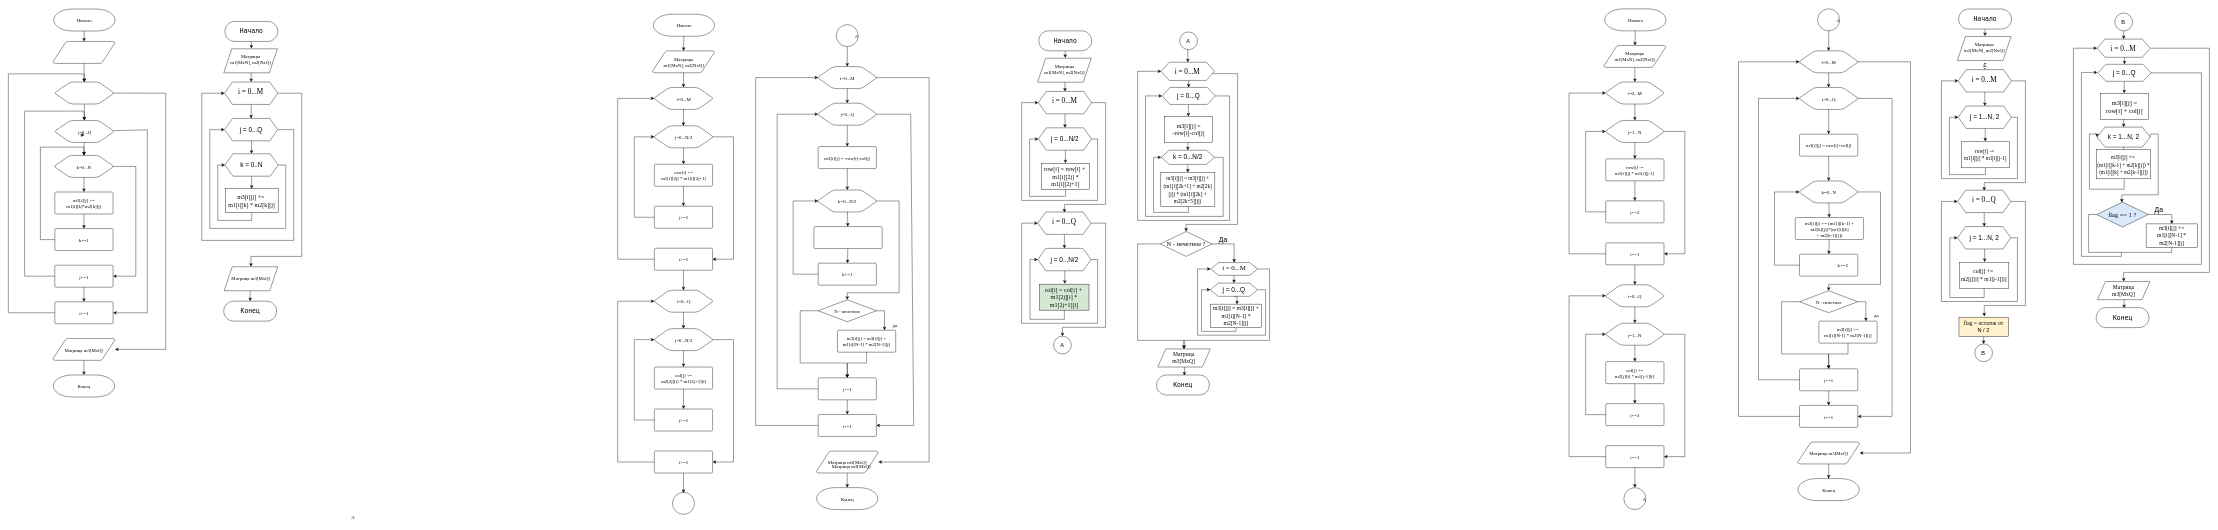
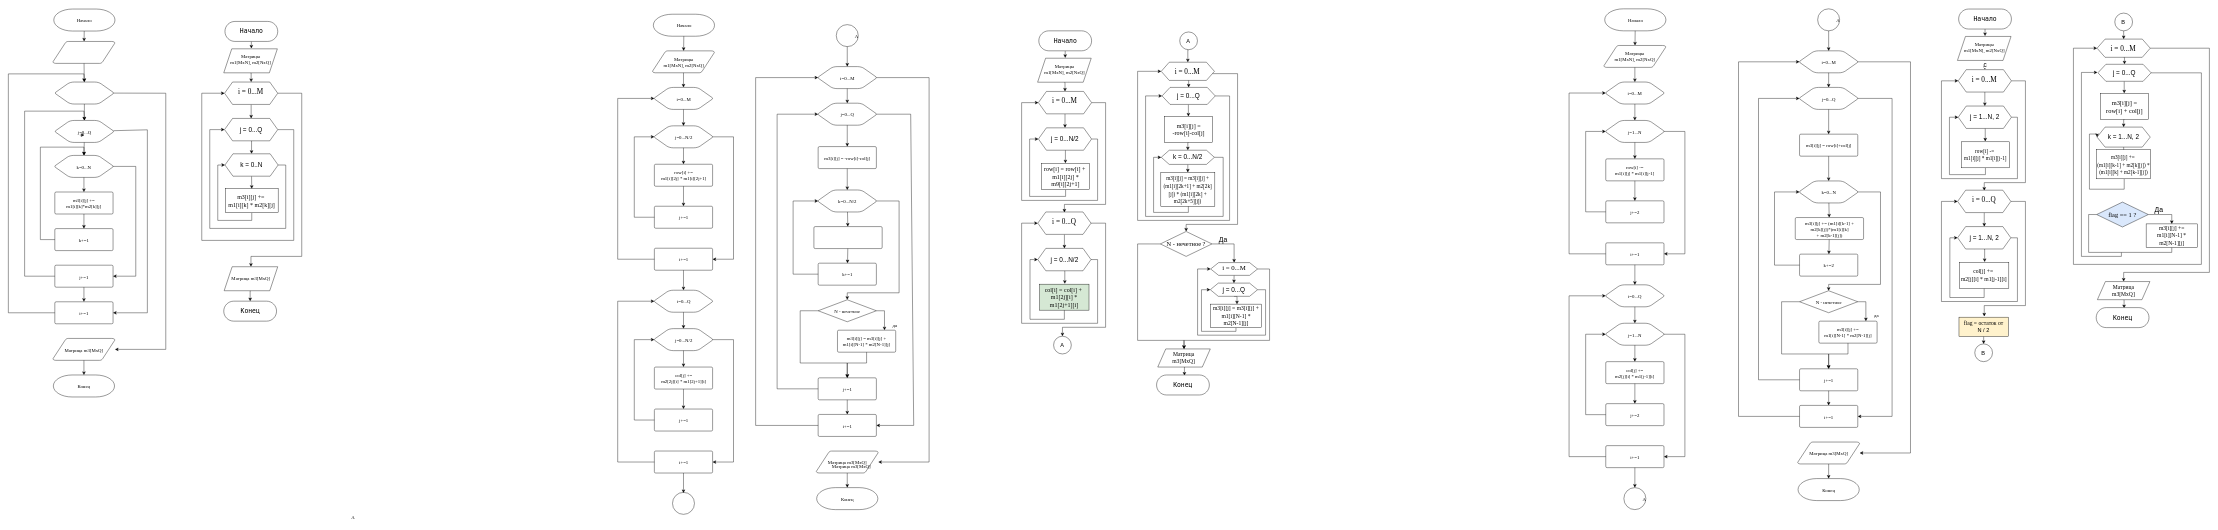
(1066, 176) -> (1066, 176)
(2122, 198) -> none
(1843, 265) -> (1829, 265)
